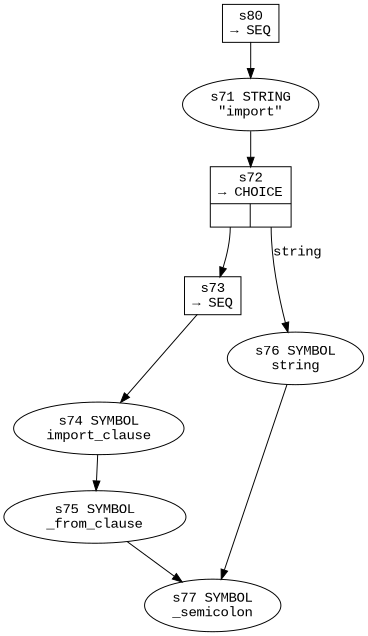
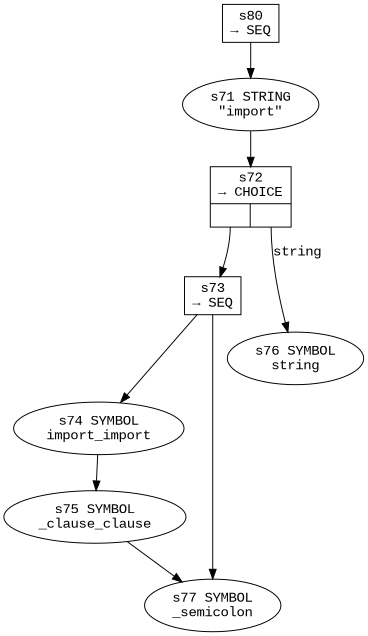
(99, 428) -> (99, 428)
(256, 477) -> (213, 442)
(95, 517) -> (95, 517)
